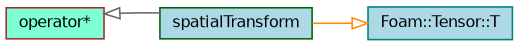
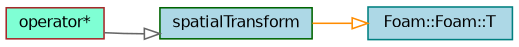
(140, 13) -> (124, 34)
(440, 23) -> (440, 23)
